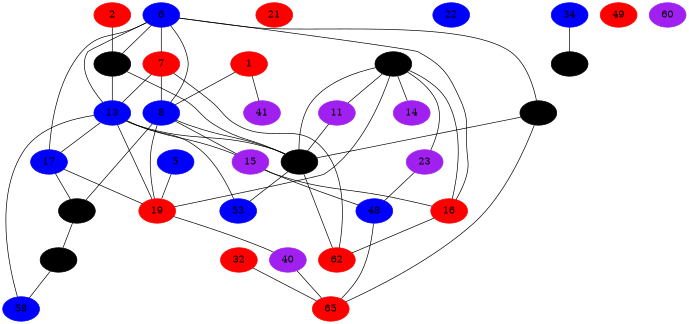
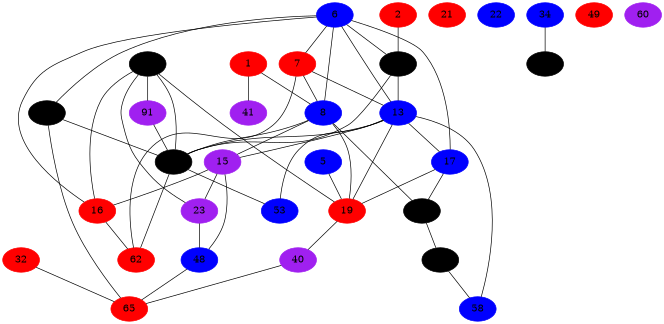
(337, 113) -> (148, 113)
(412, 113) -> none
none -> (211, 186)
